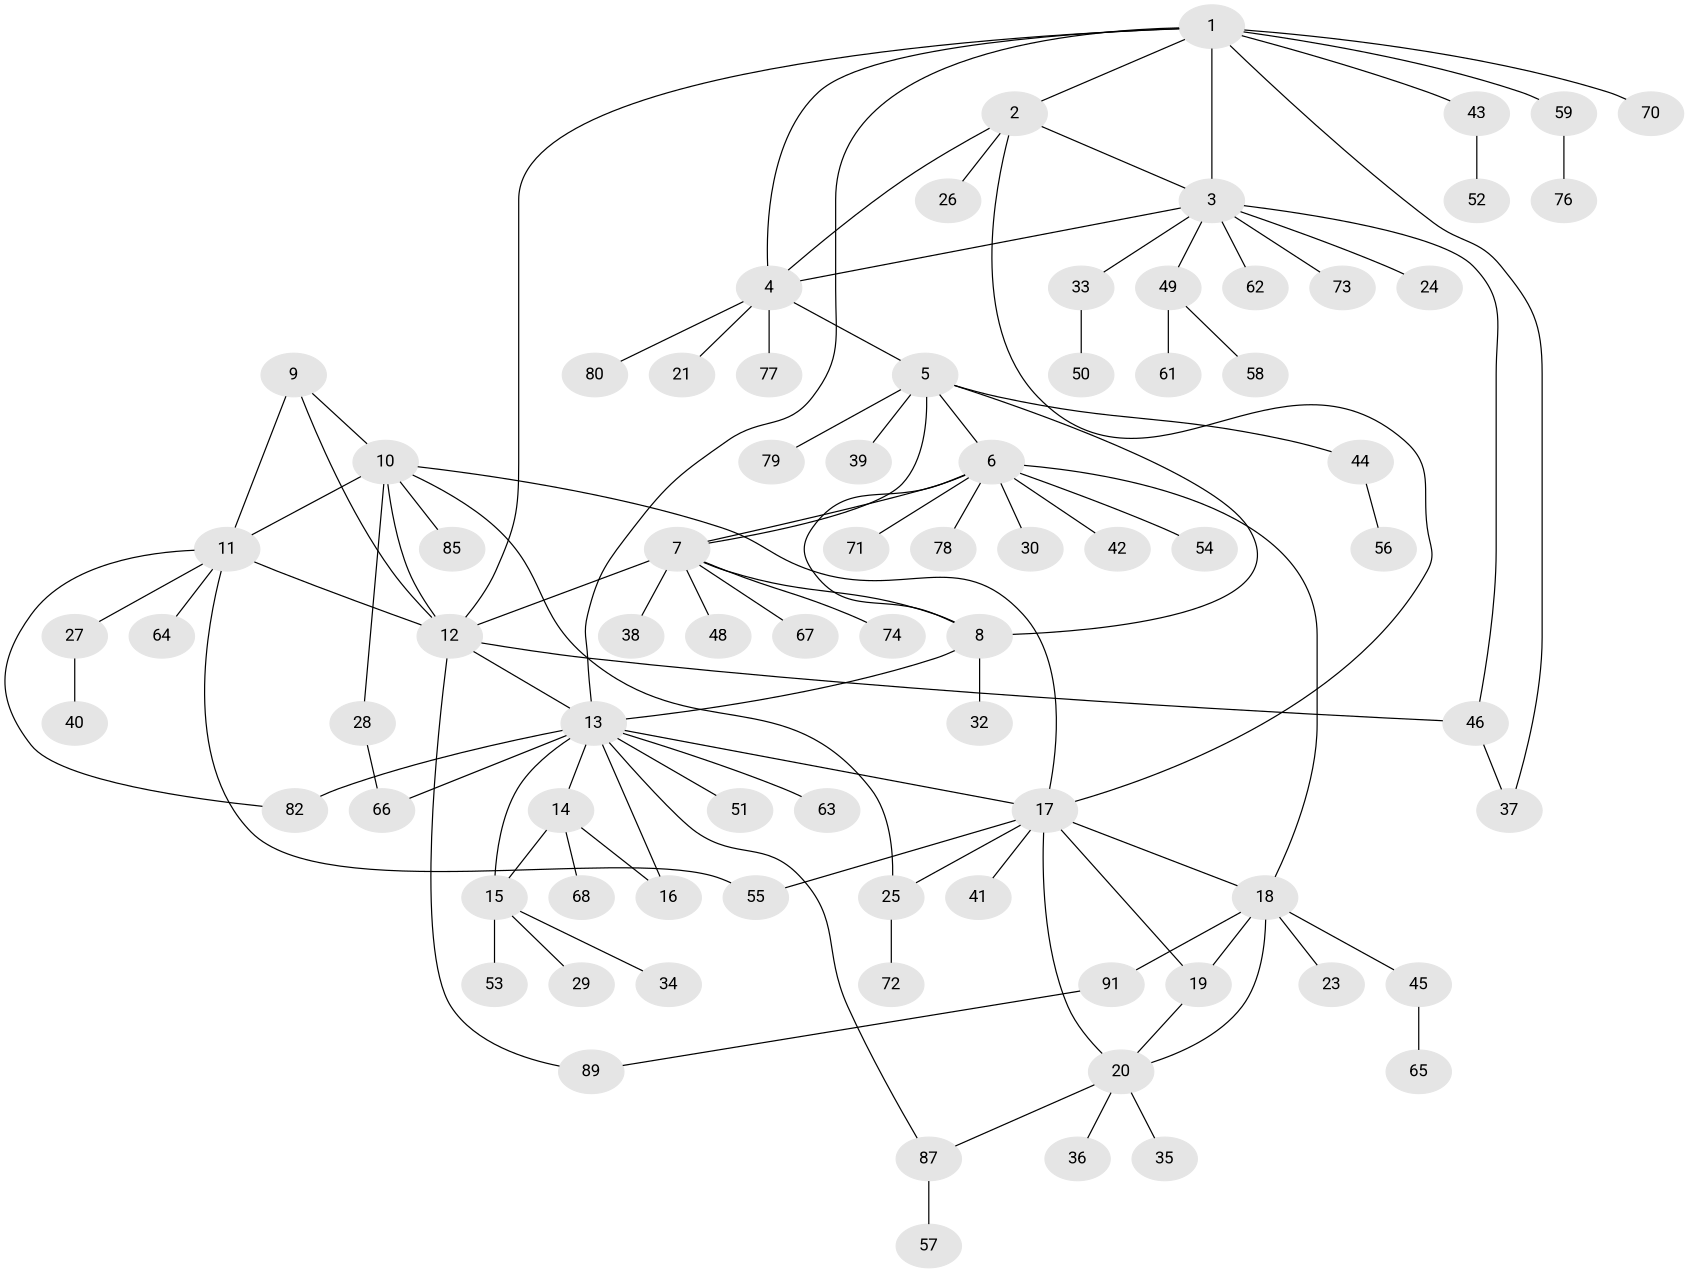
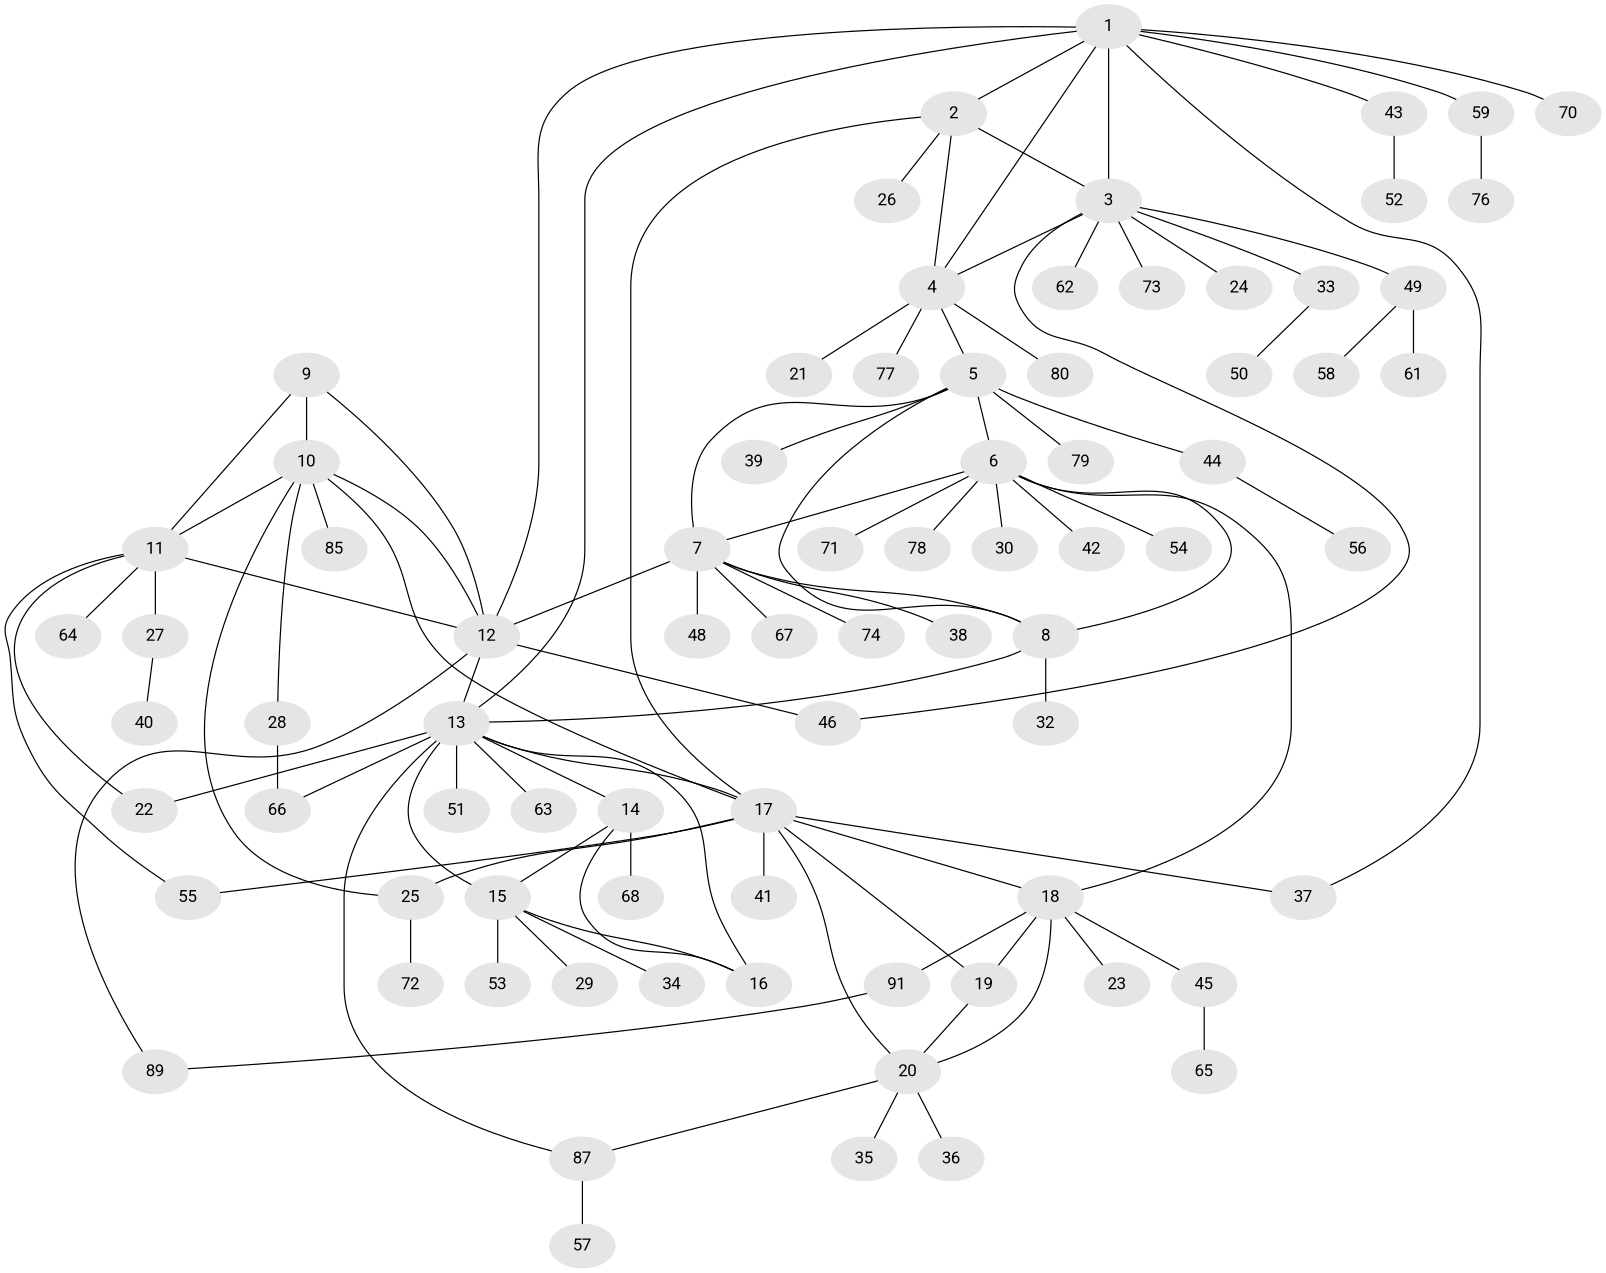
(1493, 767) -> (1034, 854)
(295, 811) -> (144, 811)
none -> (629, 940)
